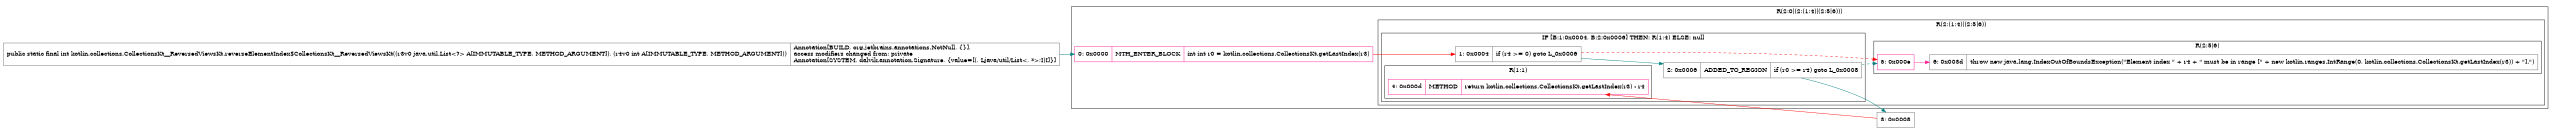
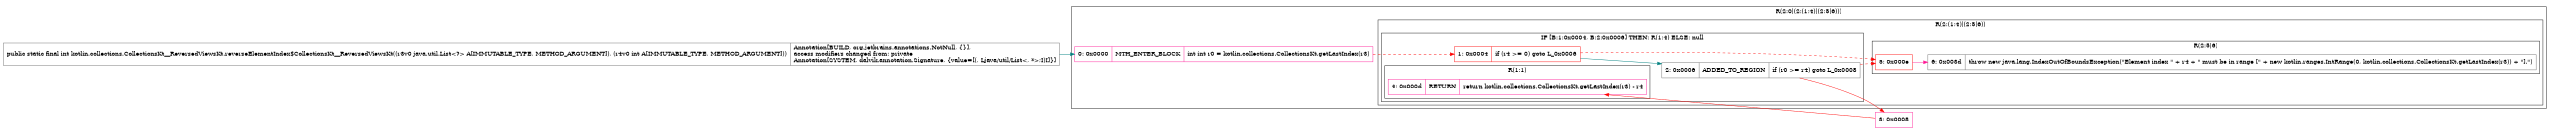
(1412, 54) -> (1412, 54)
(1518, 54) -> (1517, 54)
(1896, 62) -> (1894, 62)
(1868, 64) -> (1866, 64)
(1443, 87) -> (1443, 87)
(1843, 90) -> (1842, 90)
(1896, 120) -> (1894, 120)
